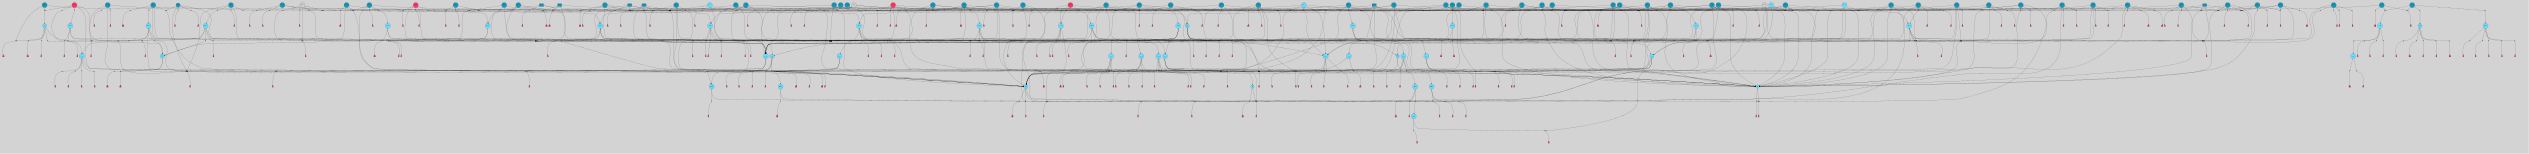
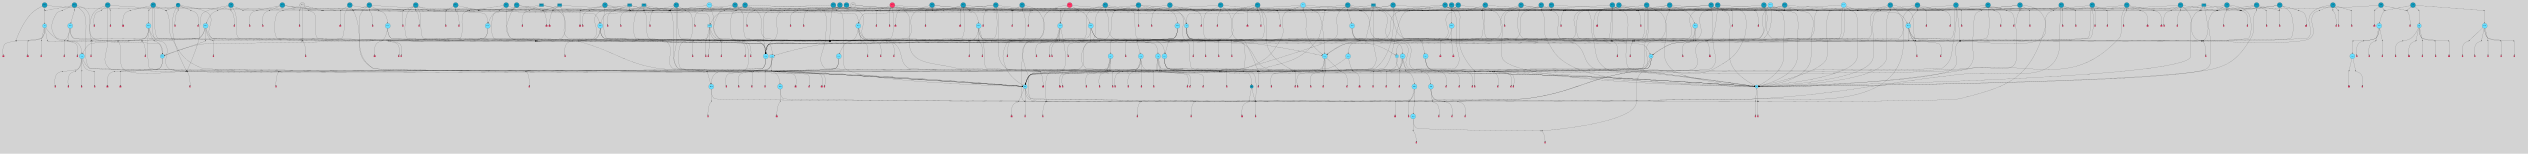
(74, 5) -> (74, 5)
(416, 5) -> (416, 5)
(1765, 5) -> (1764, 5)
(710, 26) -> (710, 26)
(1252, 87) -> (1252, 87)
